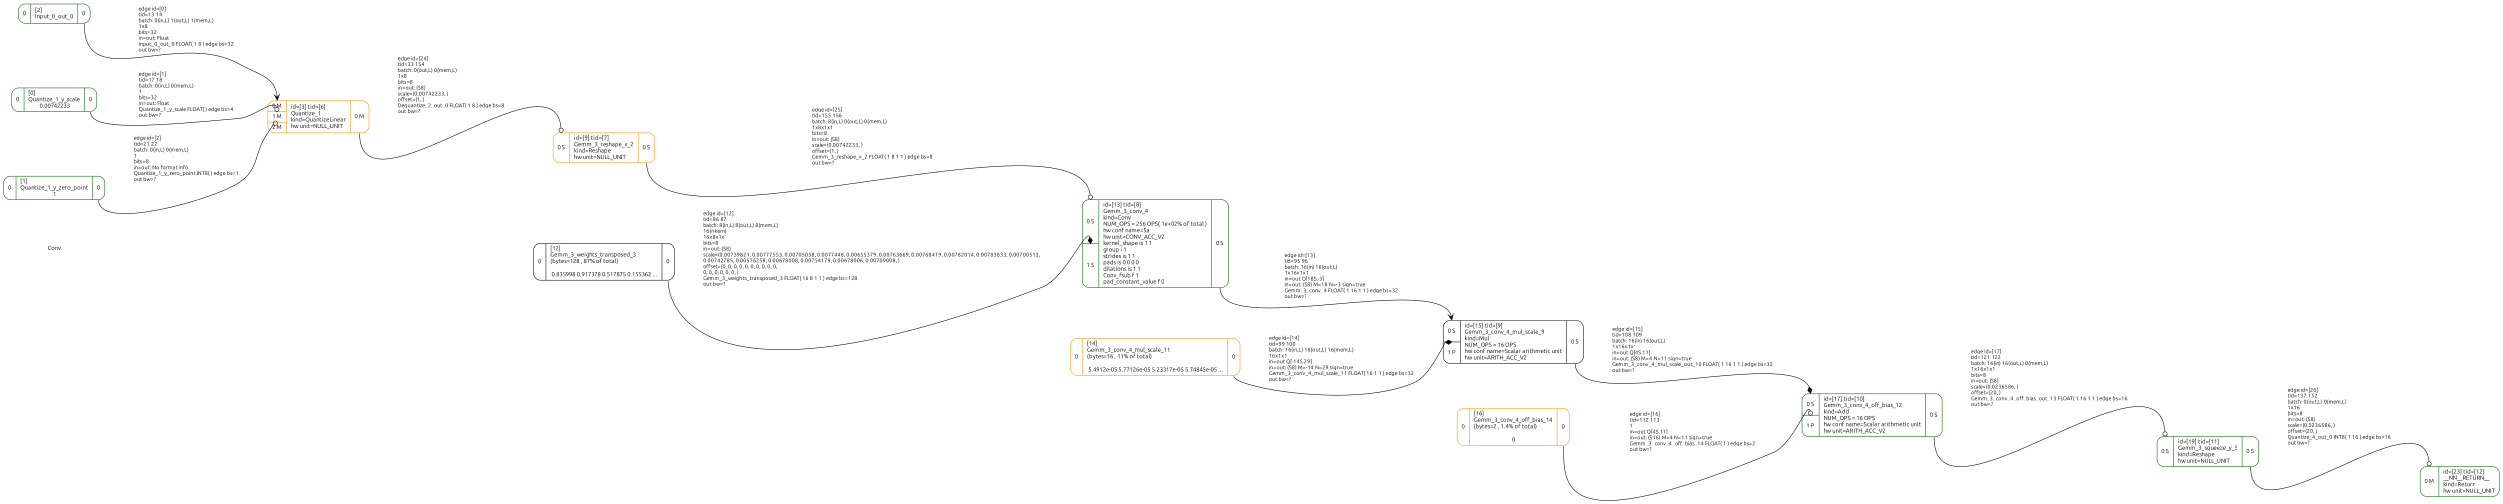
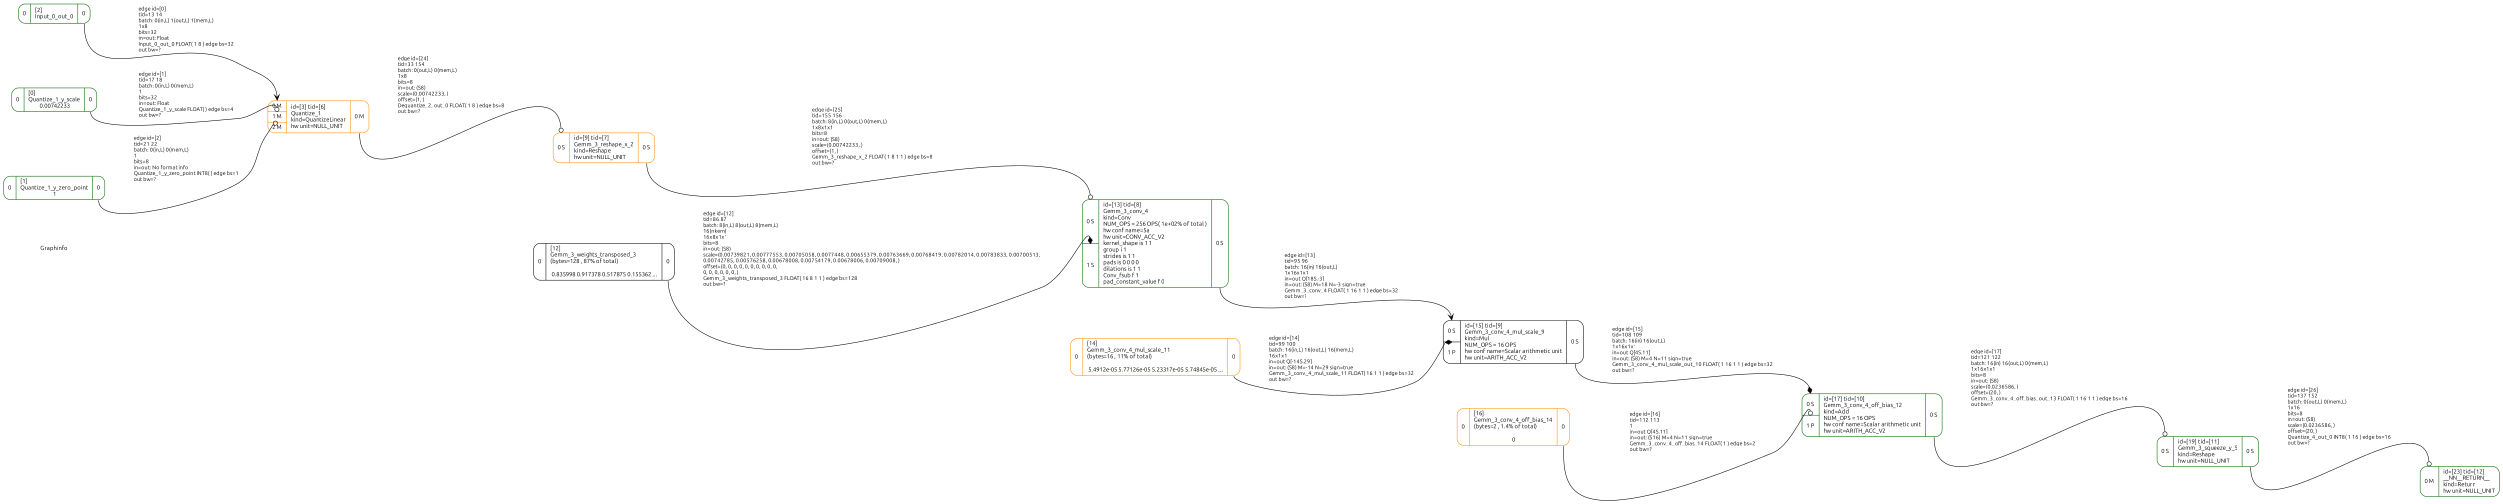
(54, 248) -> (54, 248)
